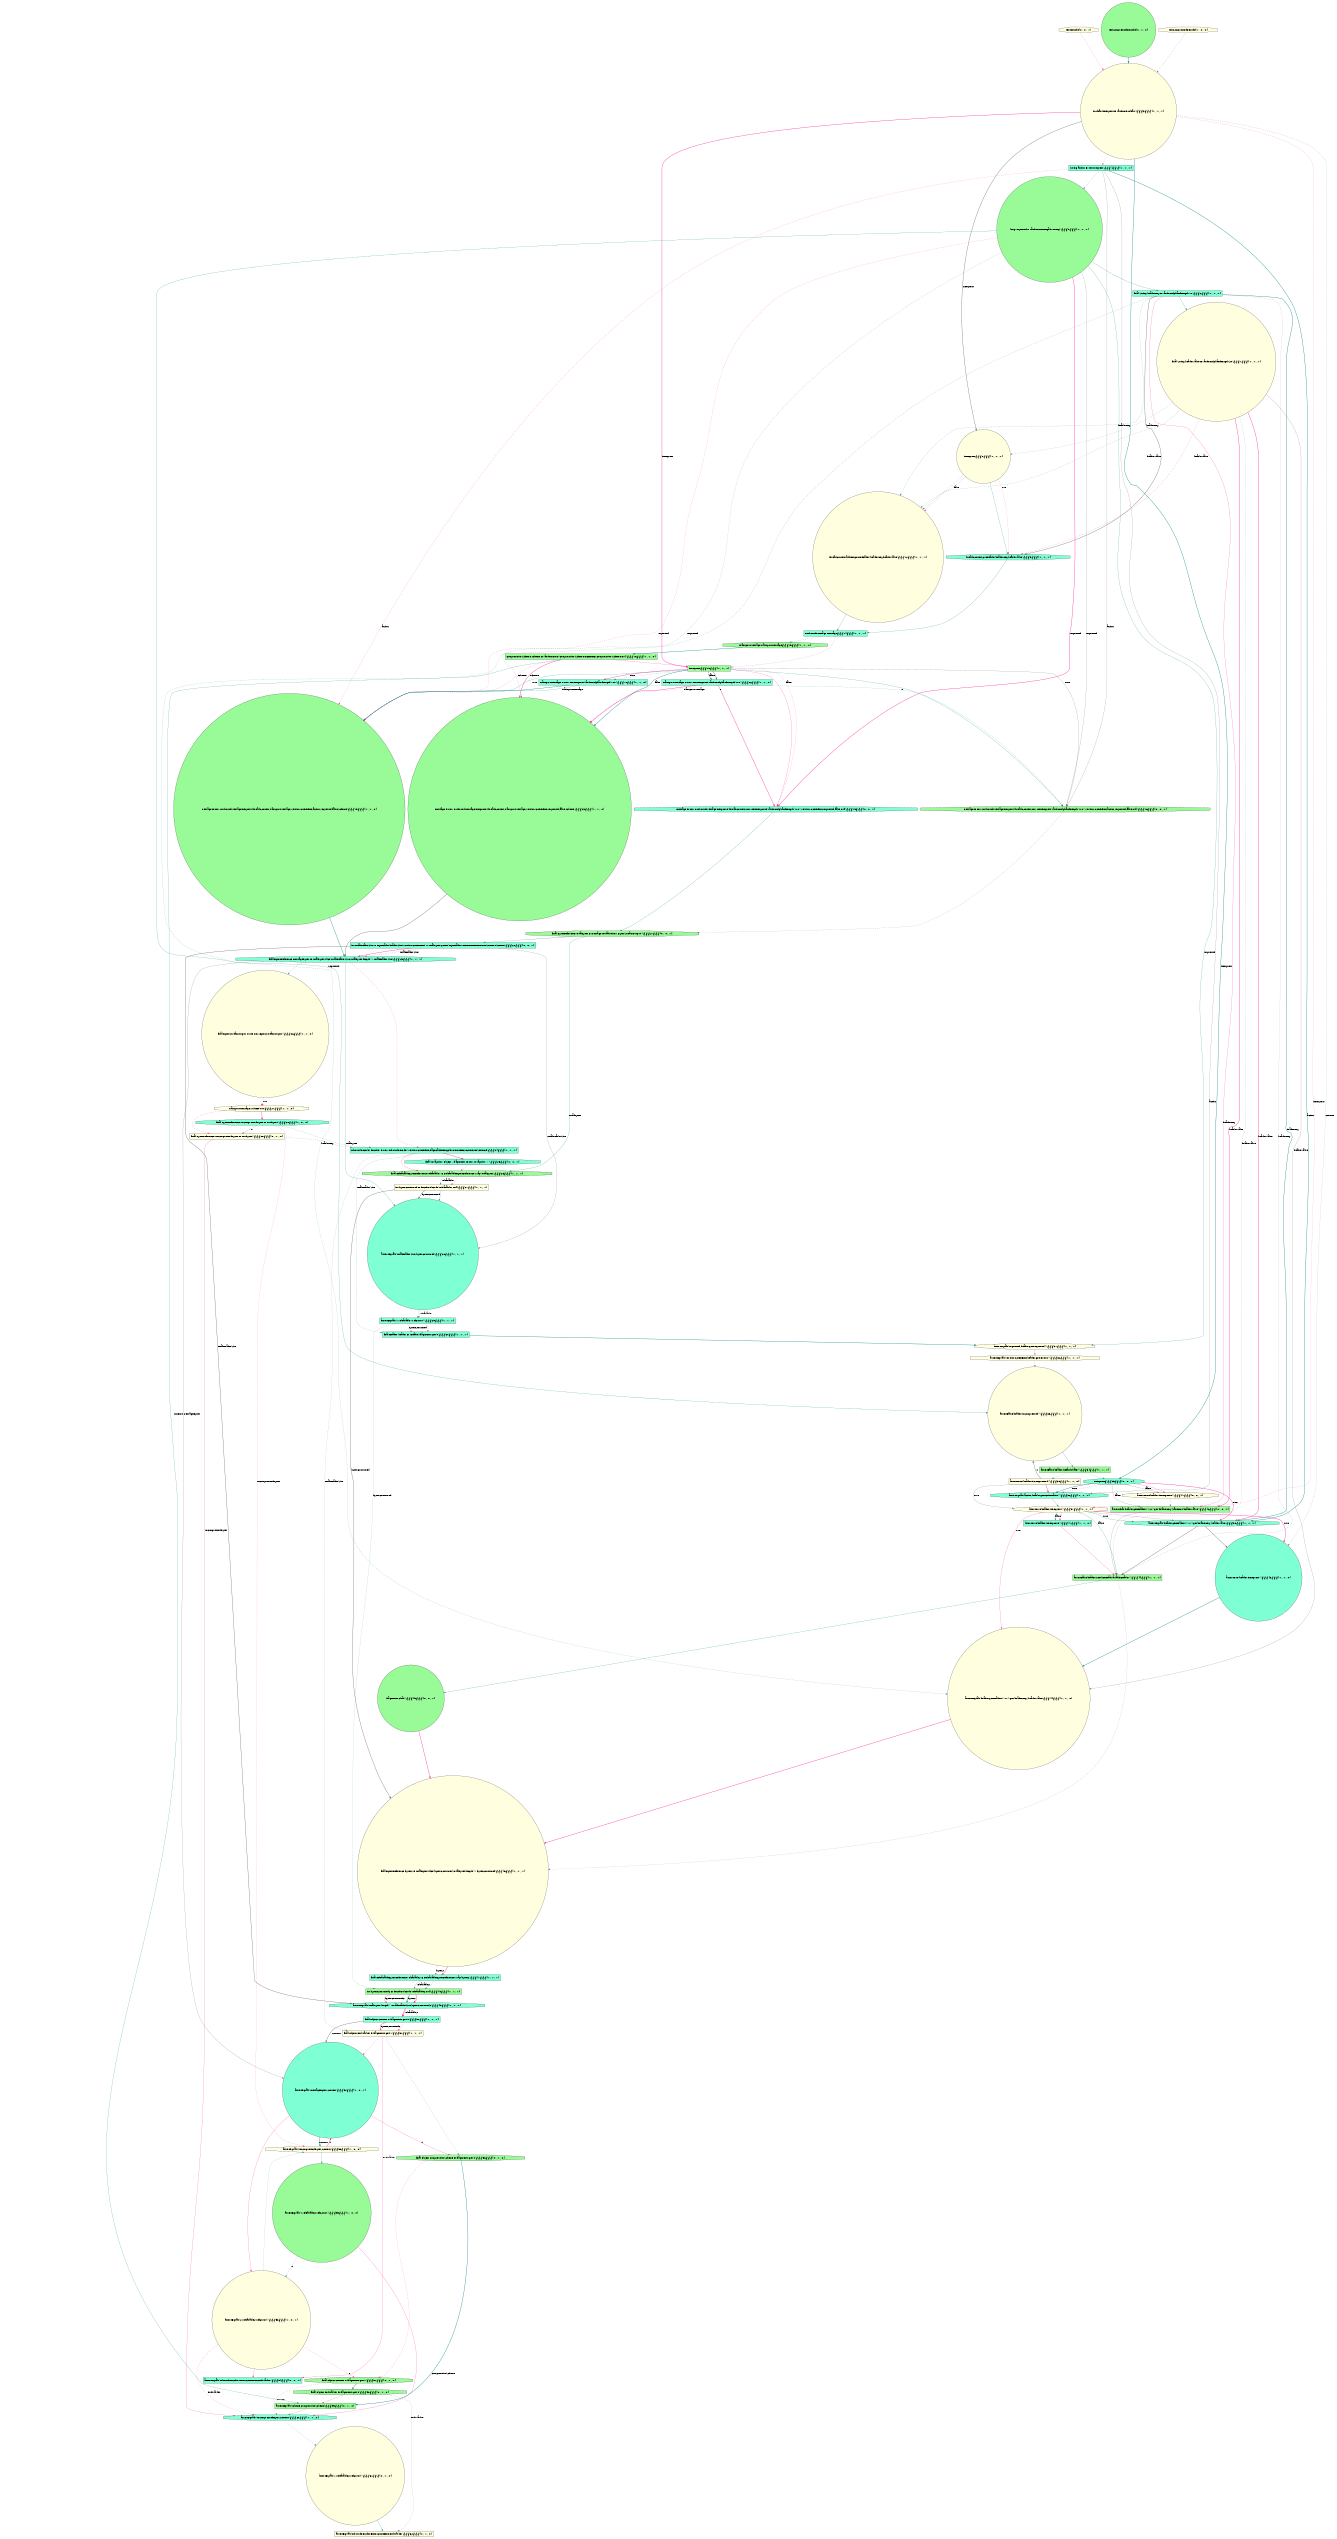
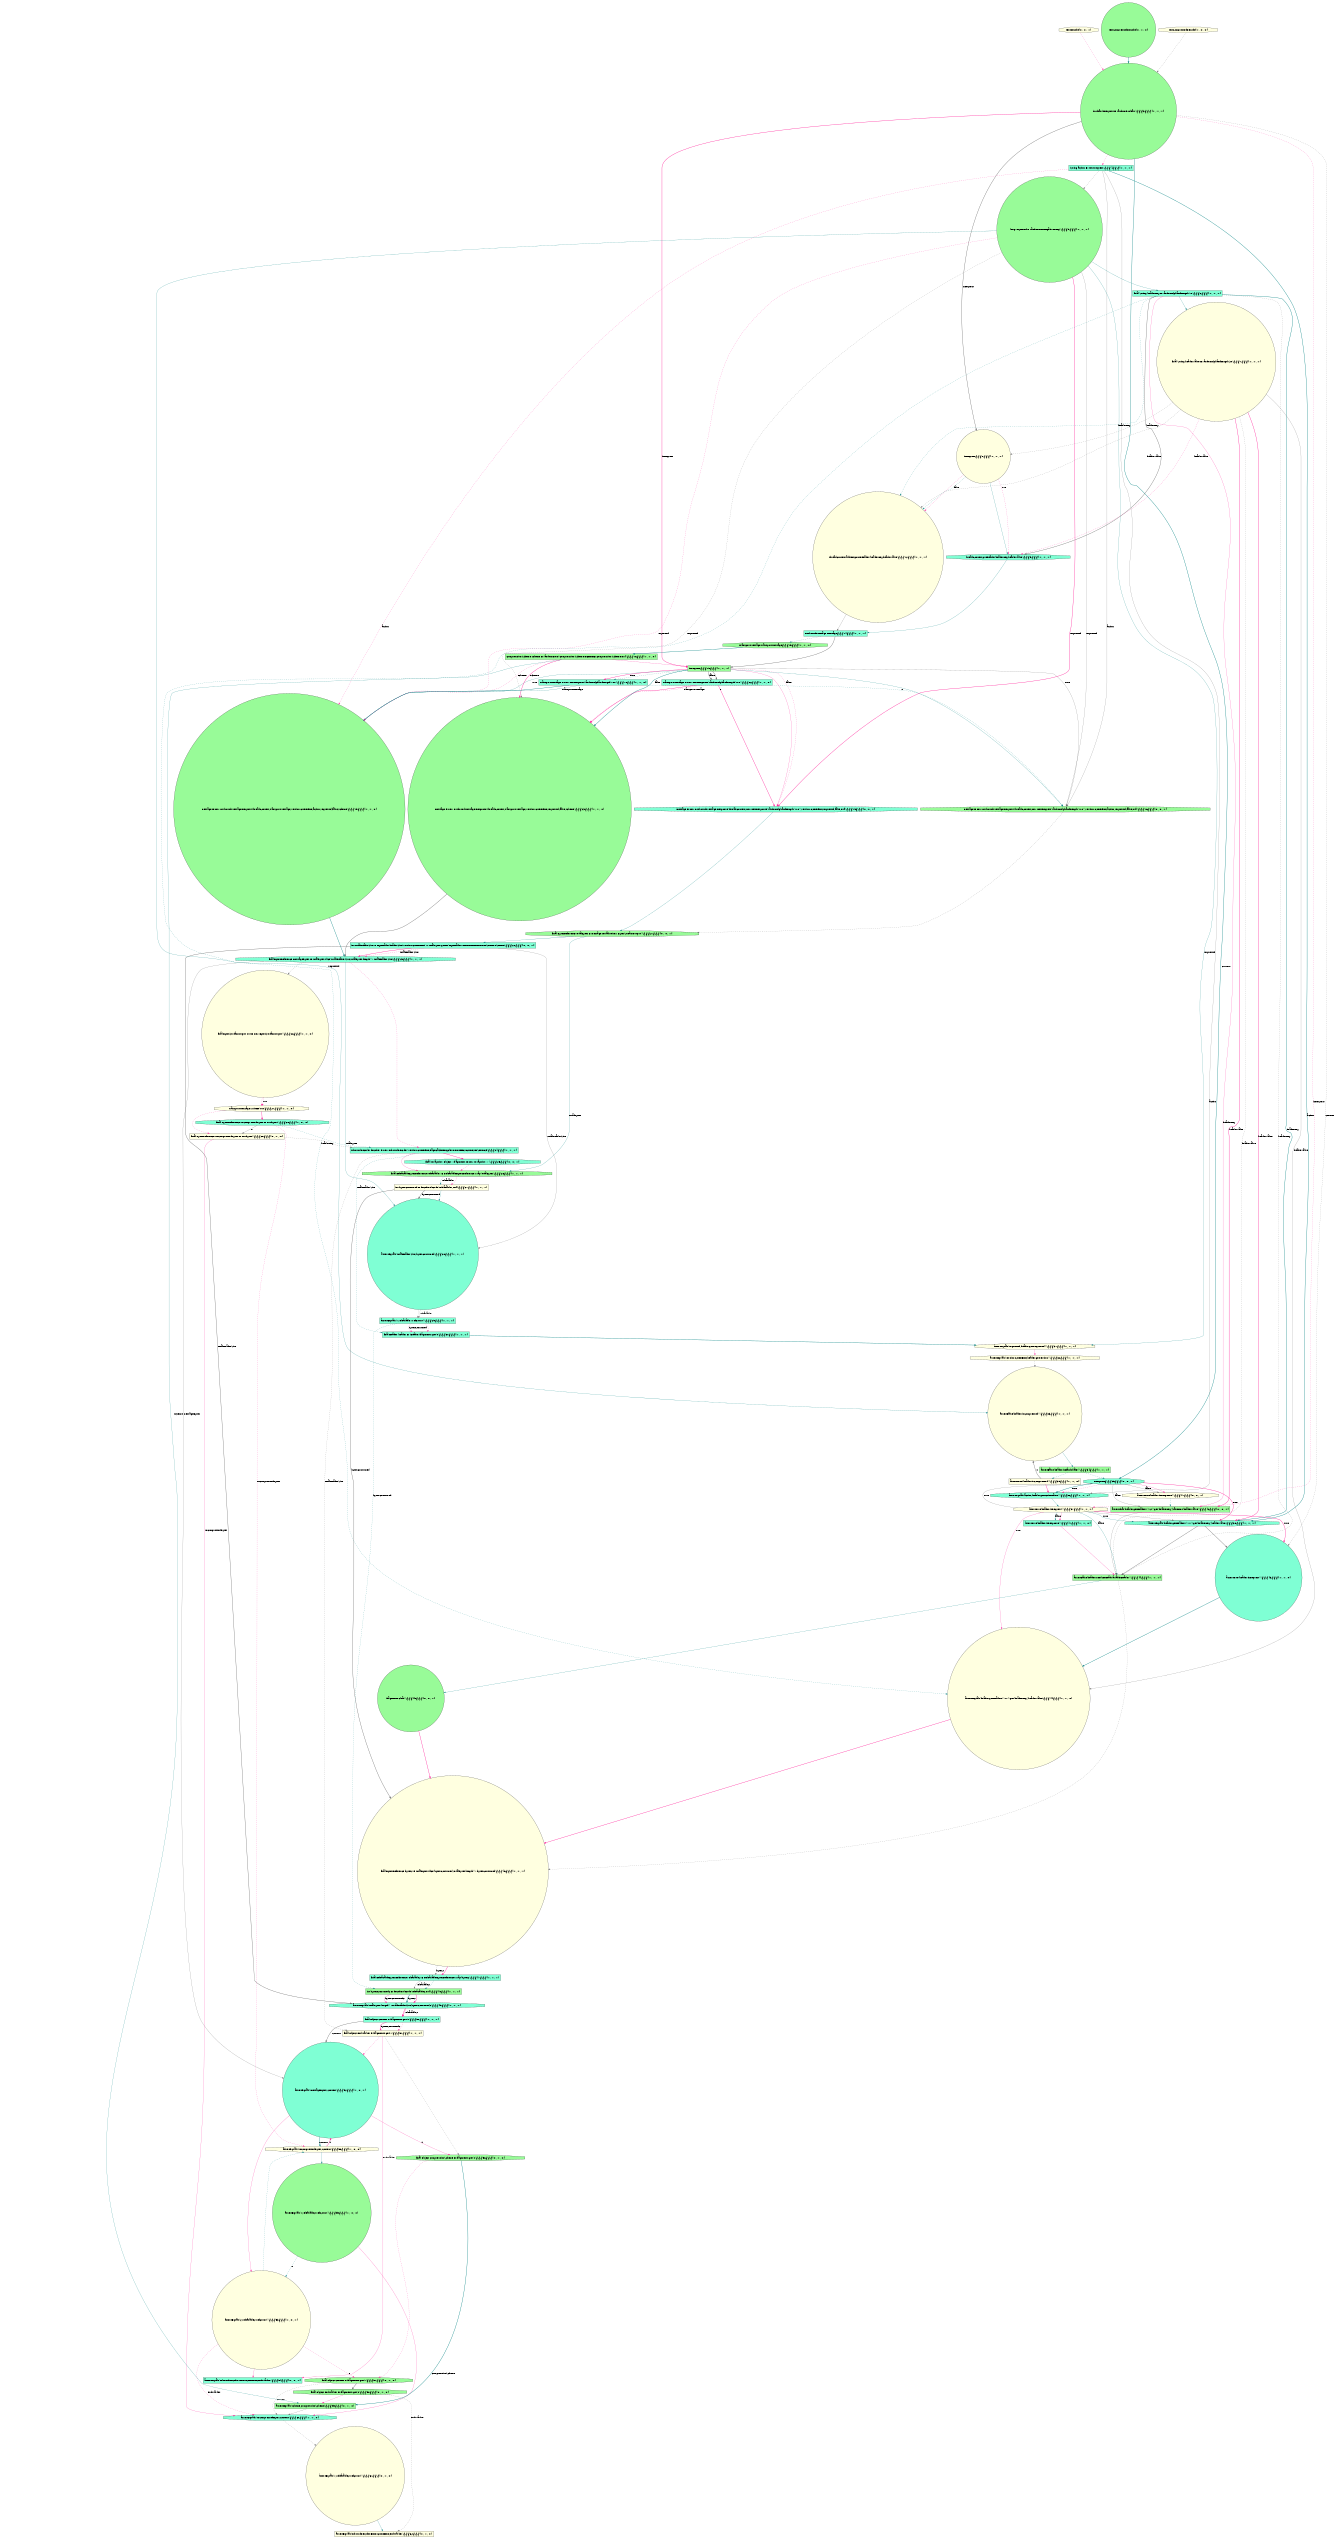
(1129, 111) -> (1129, 111)
(788, 661) -> (788, 661)
(1226, 966) -> (1226, 966)
(1009, 1485) -> (1016, 1487)
